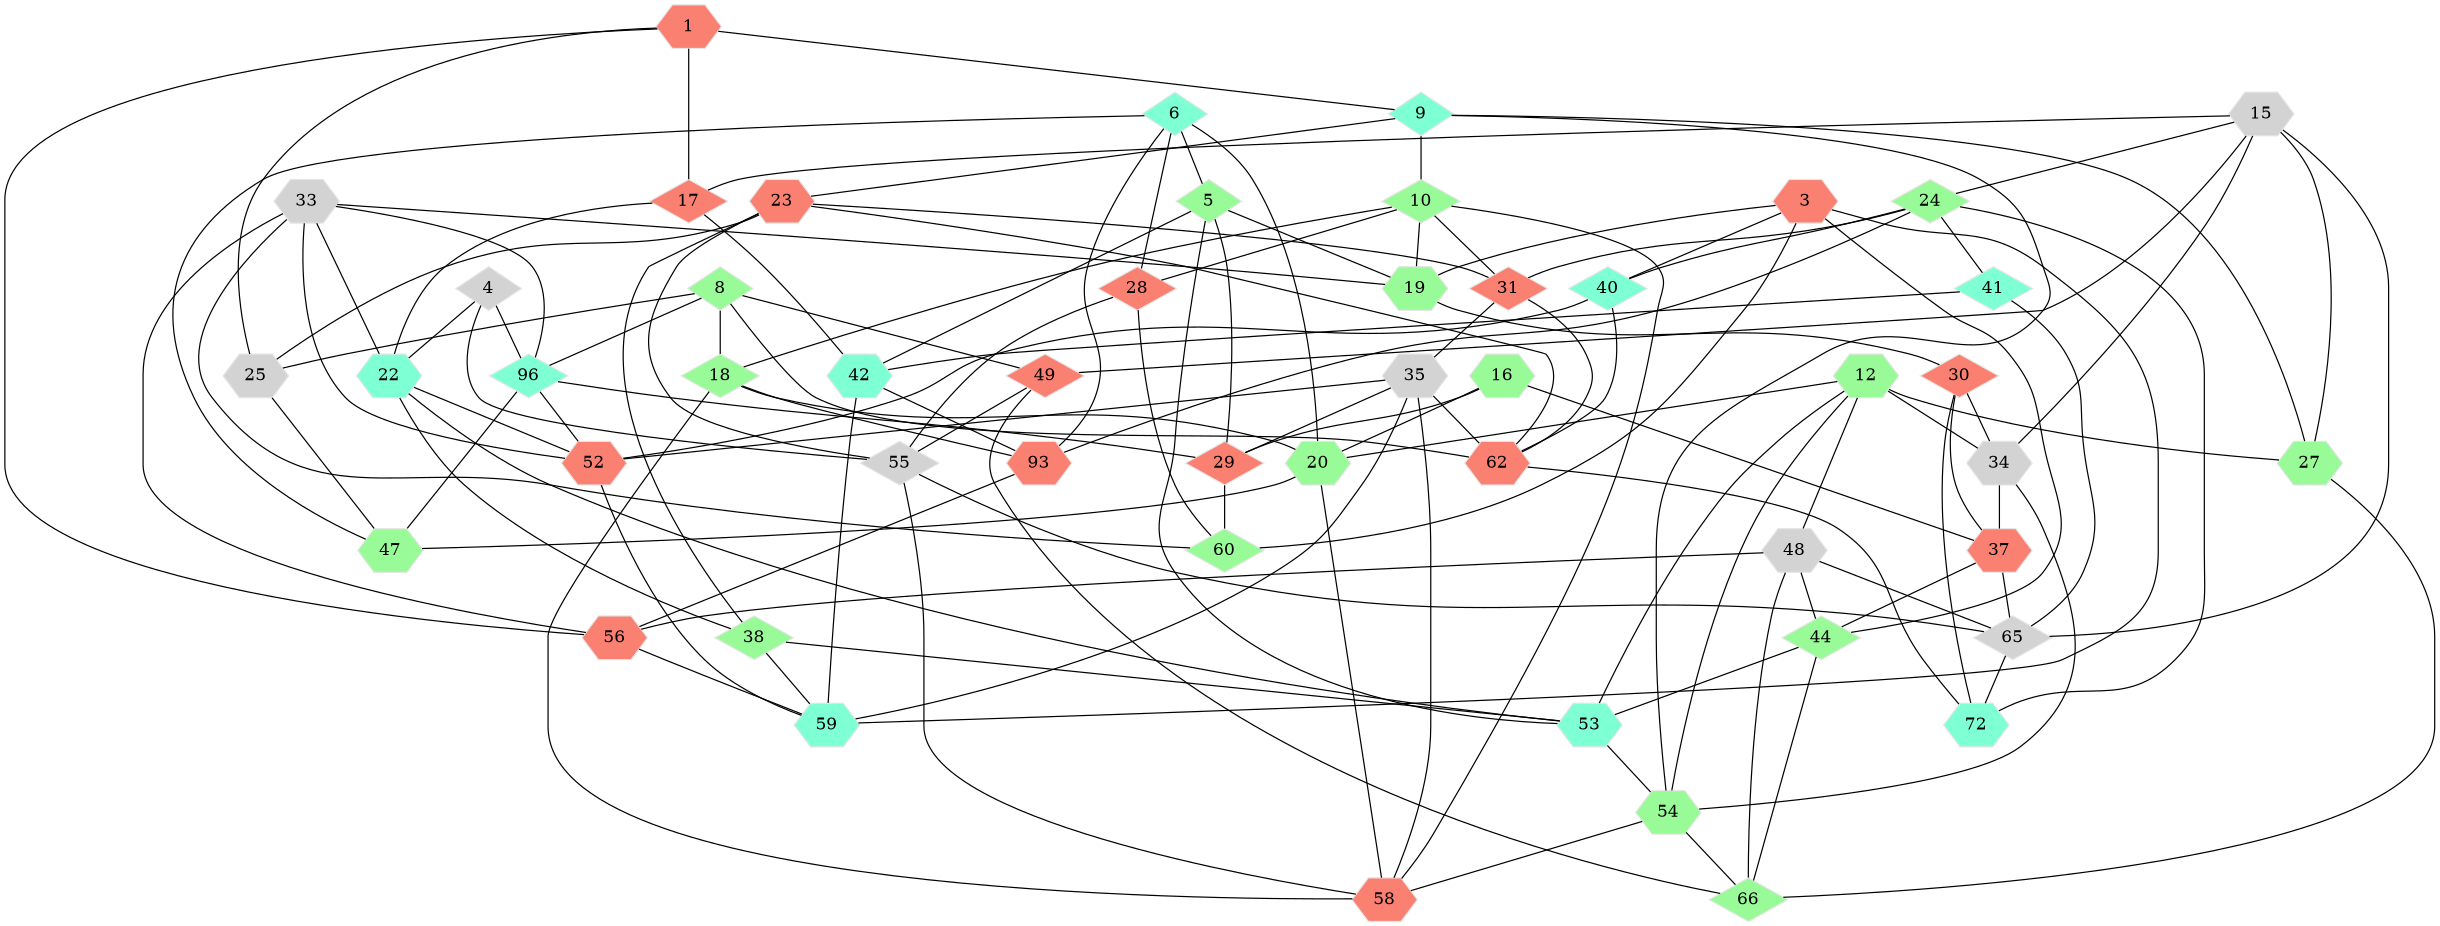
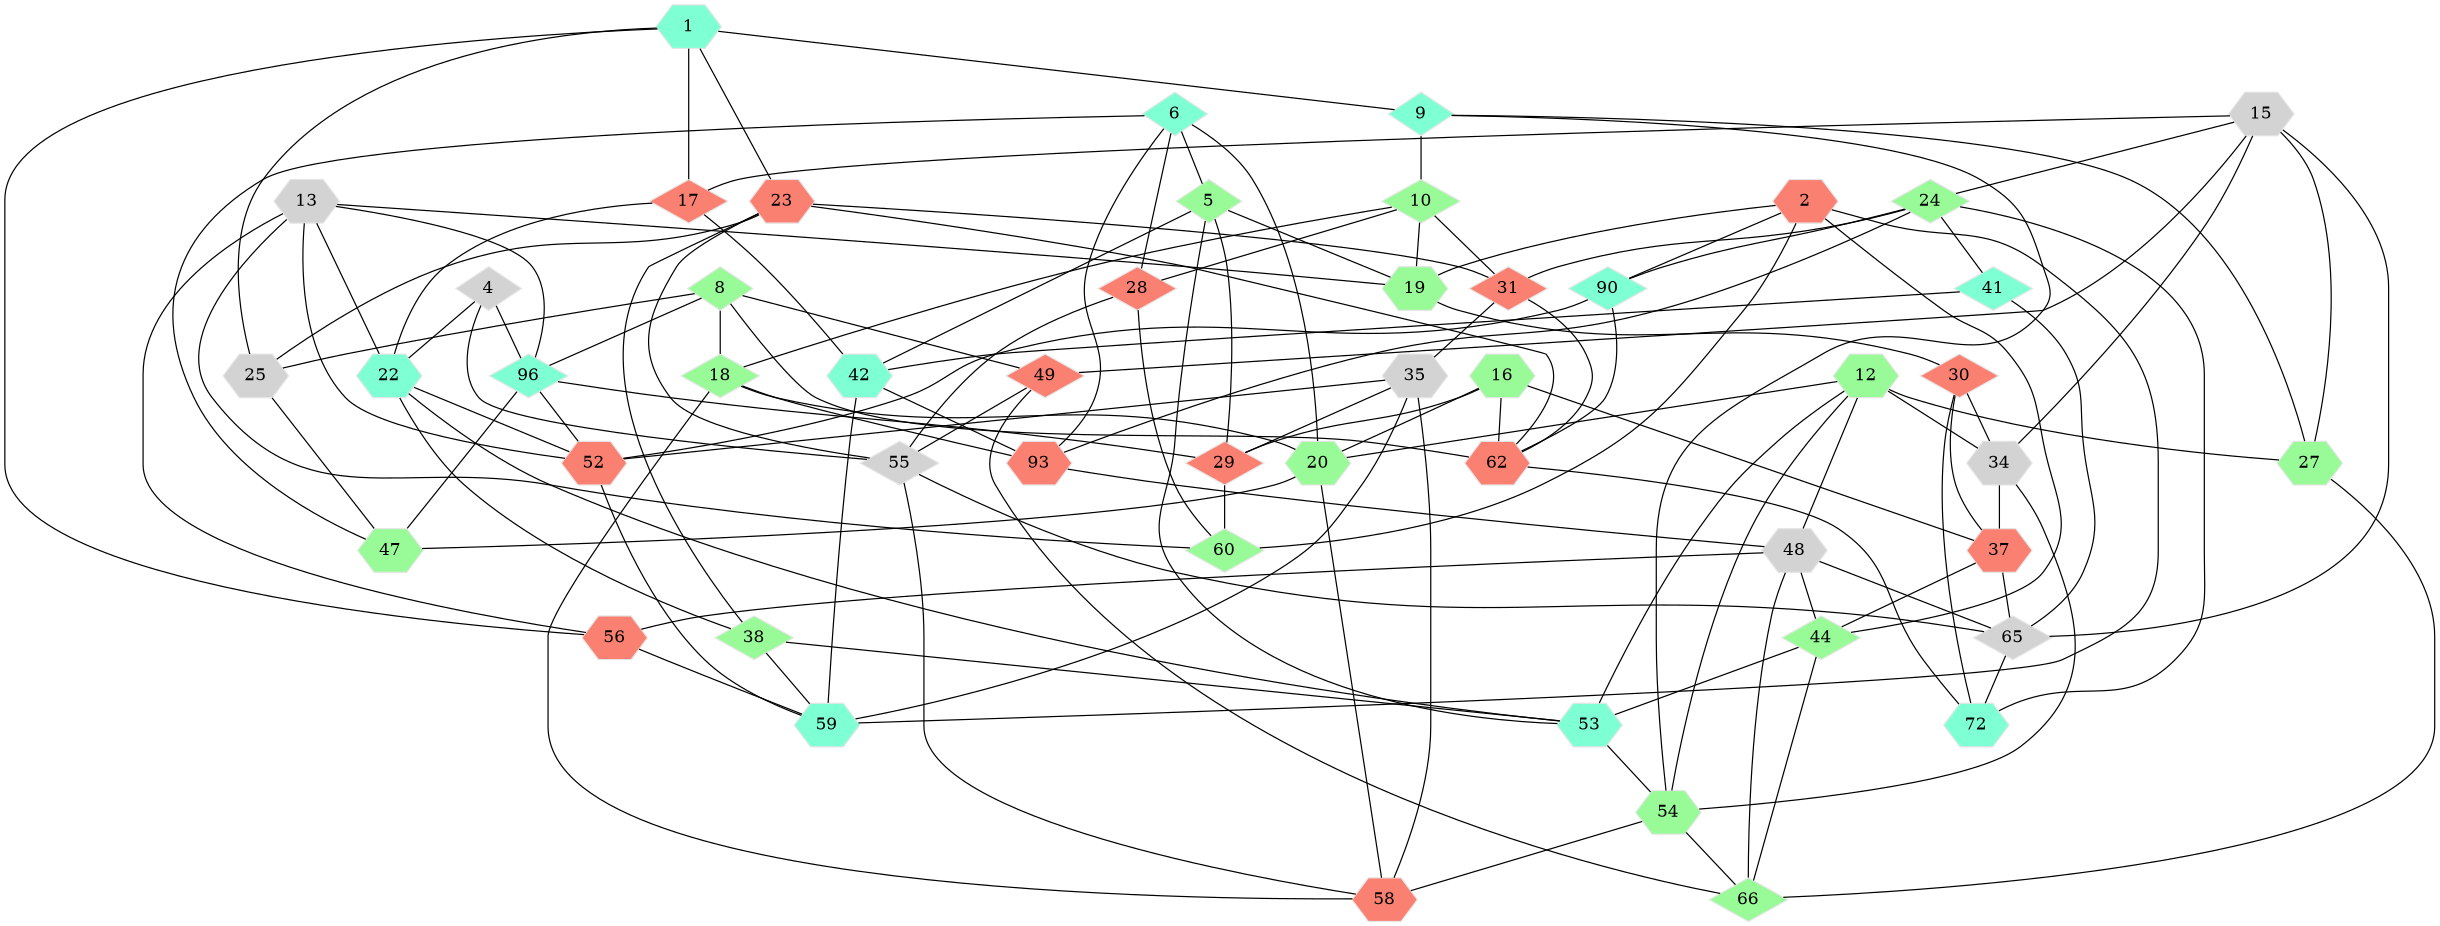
(689, 27) -> (689, 27)
(1074, 161) -> (735, 114)
(307, 201) -> (307, 201)
(1805, 201) -> (1805, 201)
(1608, 289) -> (1608, 289)
(1456, 420) -> (1500, 420)
(1612, 487) -> none
(827, 550) -> (1415, 513)
